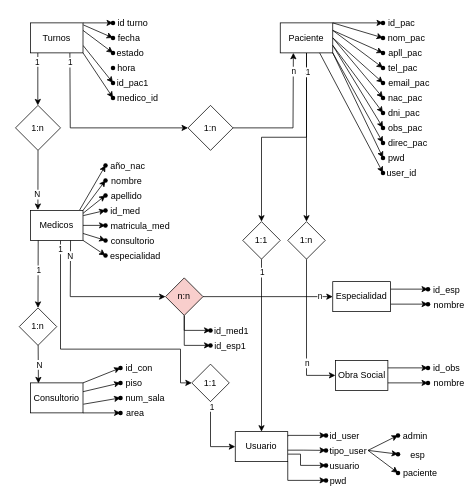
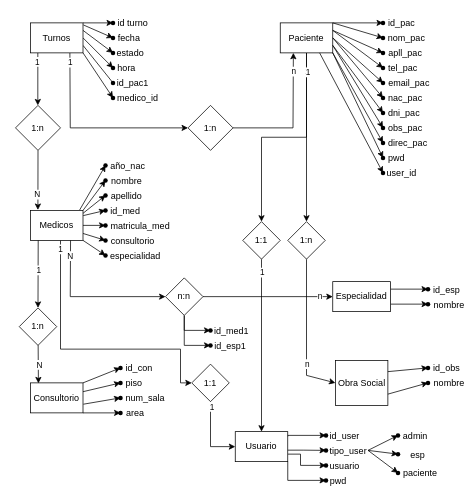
none -> (96, 51)
(109, 78) -> (110, 79)
(184, 297) -> (184, 297)
(362, 375) -> (362, 383)
